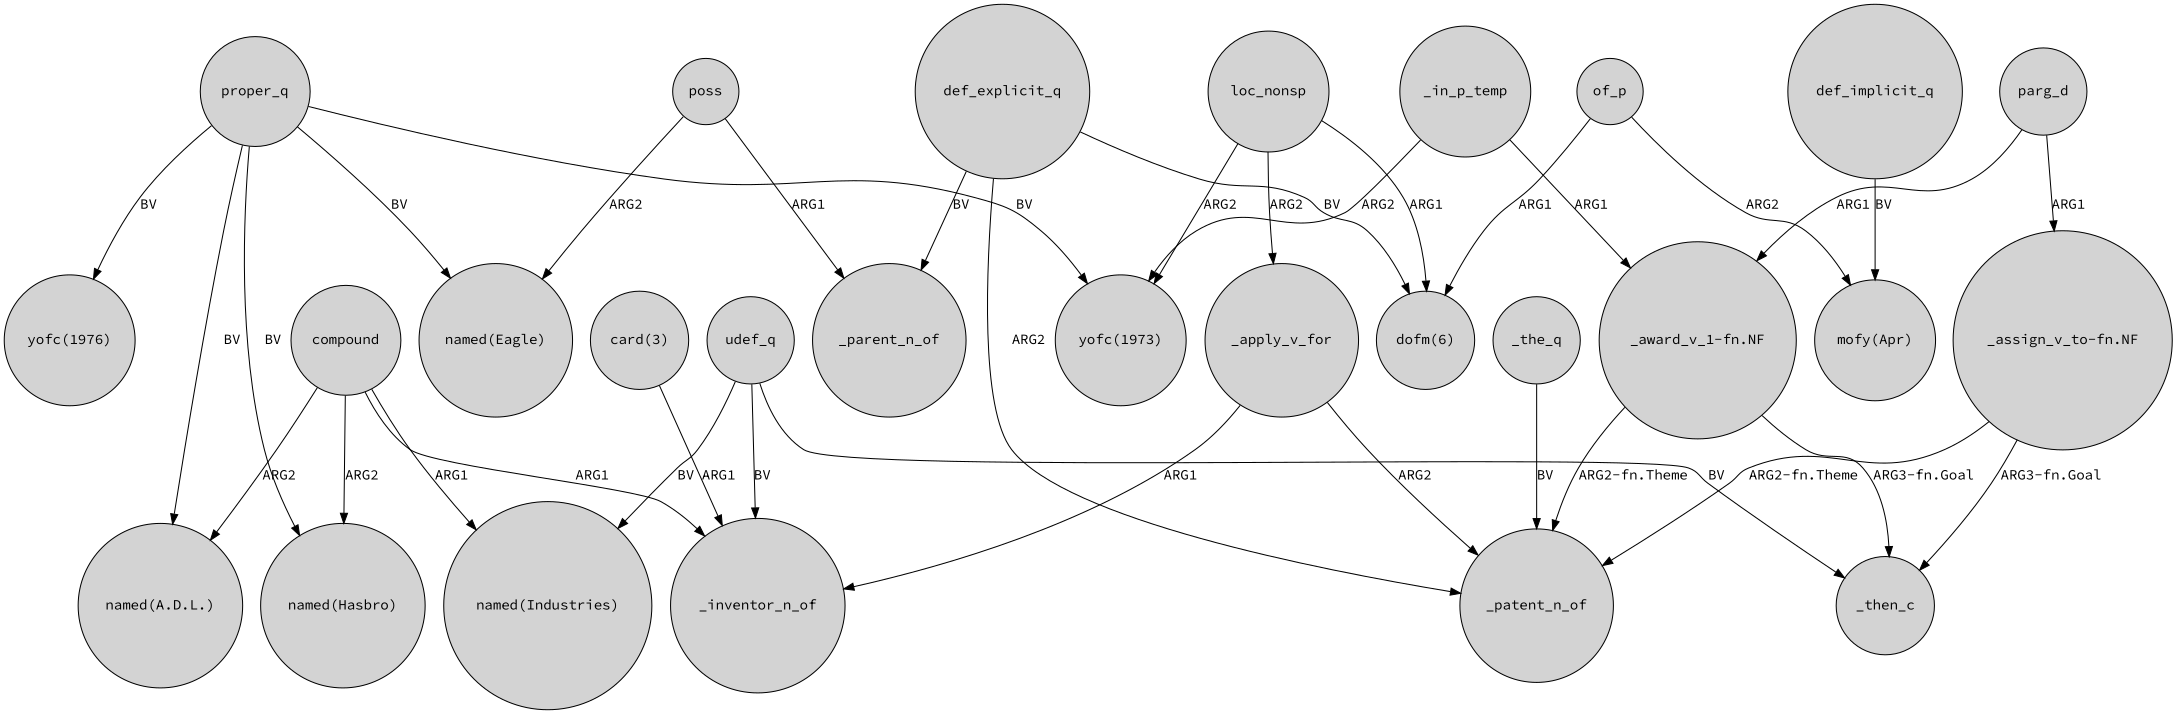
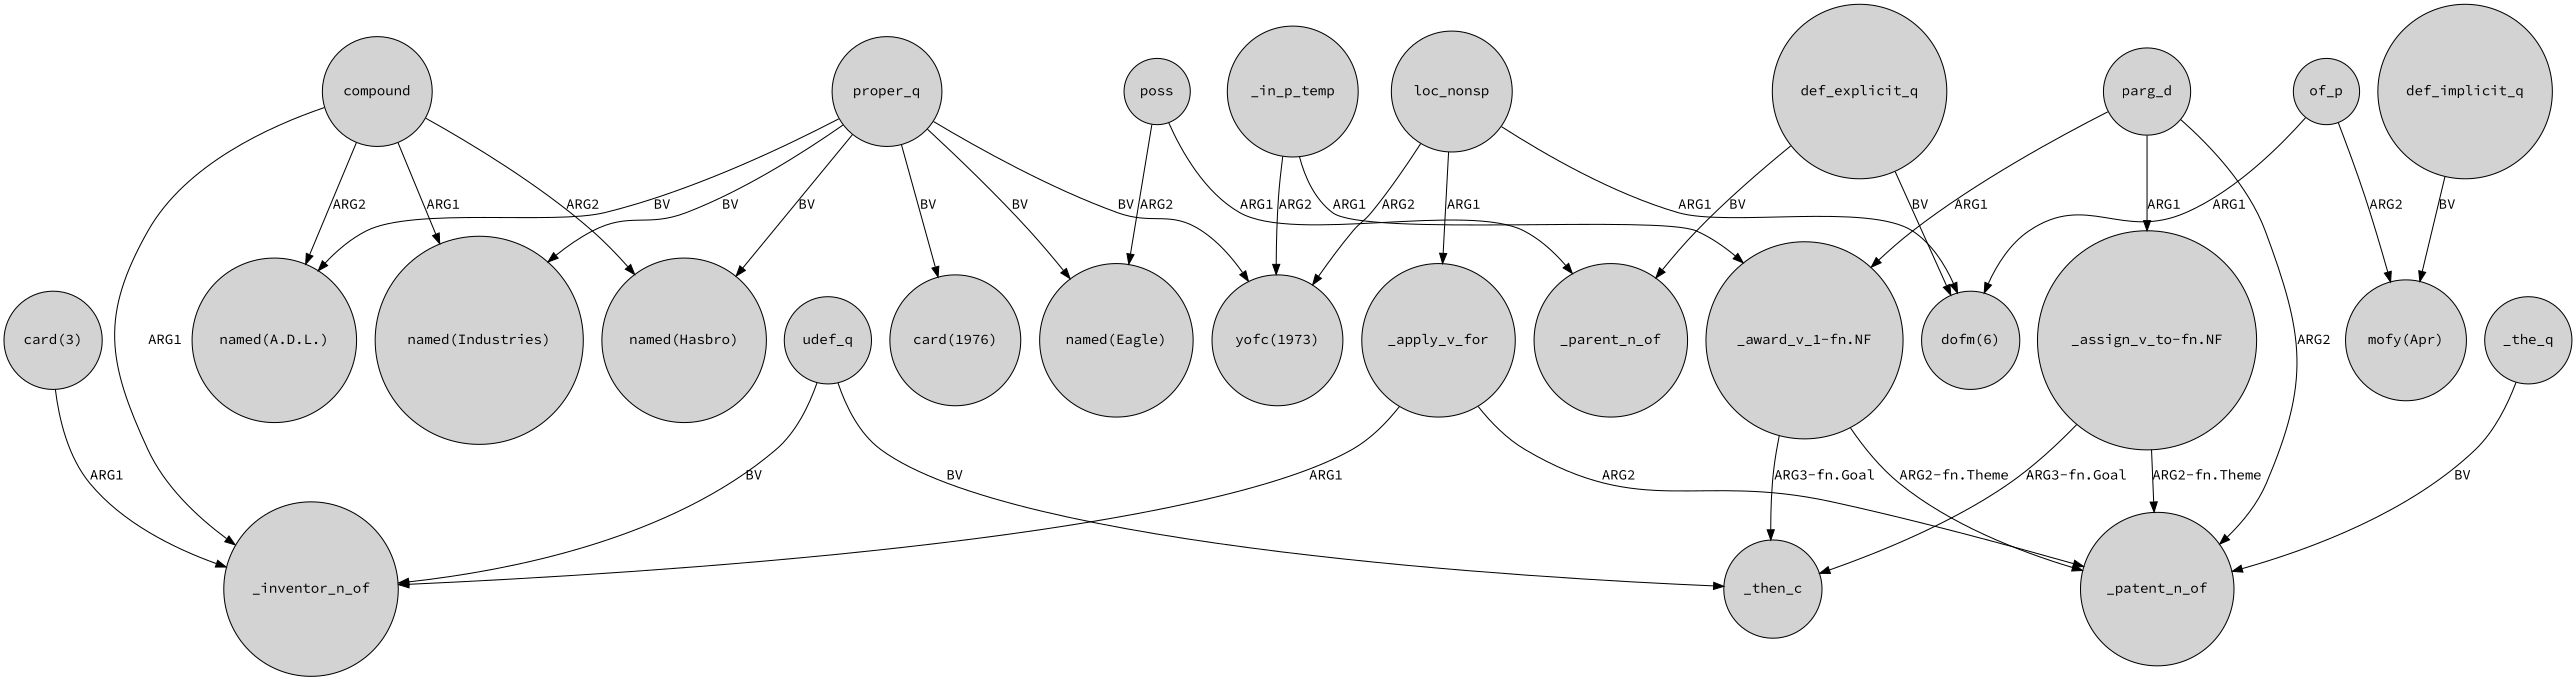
(1287, 205) -> (1464, 205)
(70, 340) -> (955, 340)
(686, 461) -> (705, 205)
(1092, 501) -> (2292, 320)
